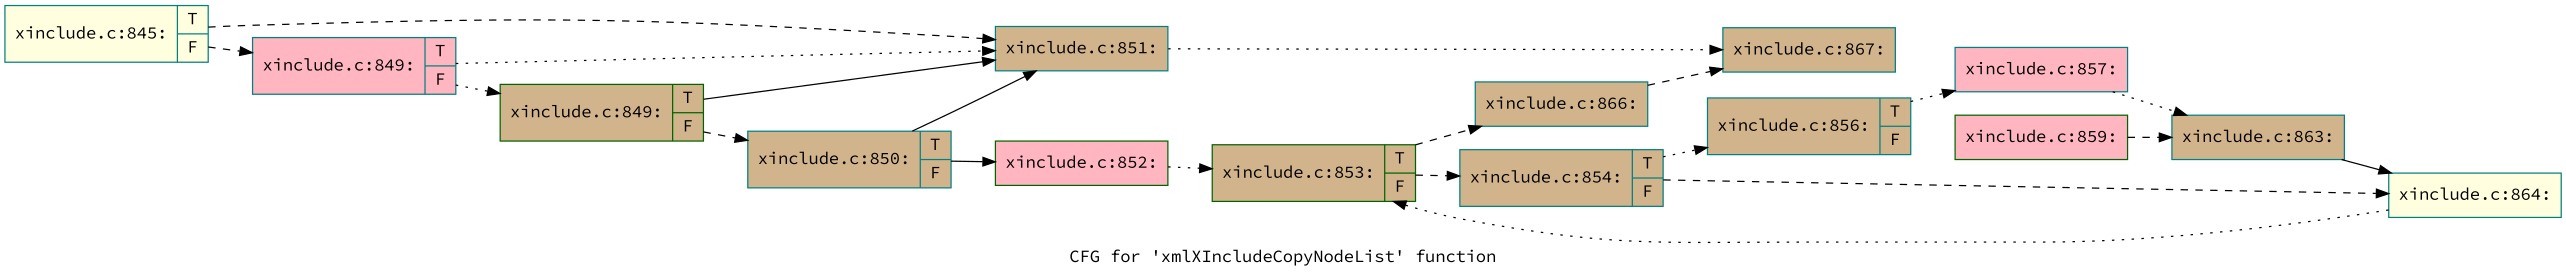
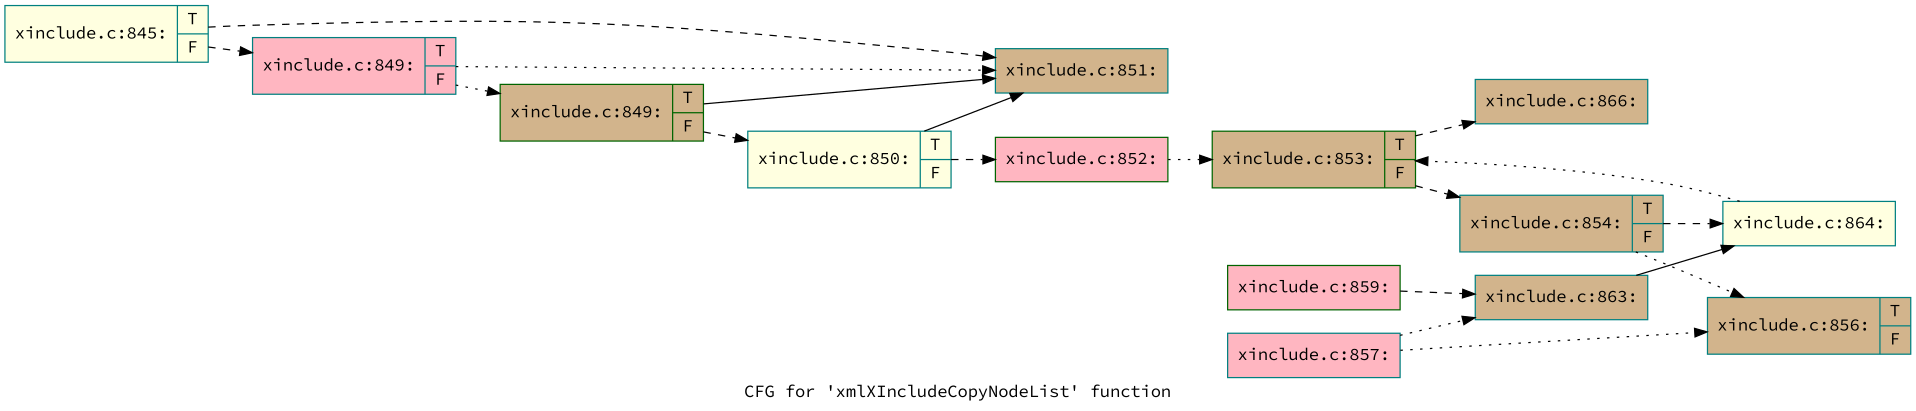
(1809, 50) -> none
(1927, 98) -> (1548, 341)
(849, 160) -> (849, 160)
(967, 161) -> (967, 160)
